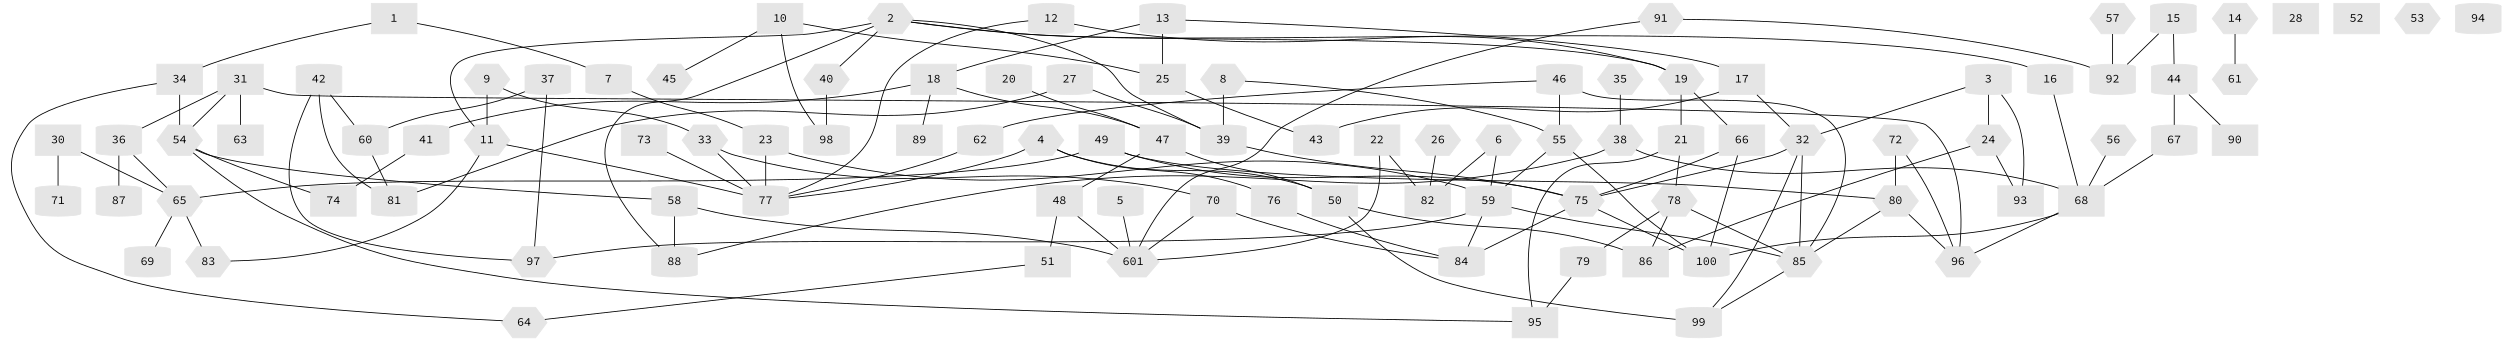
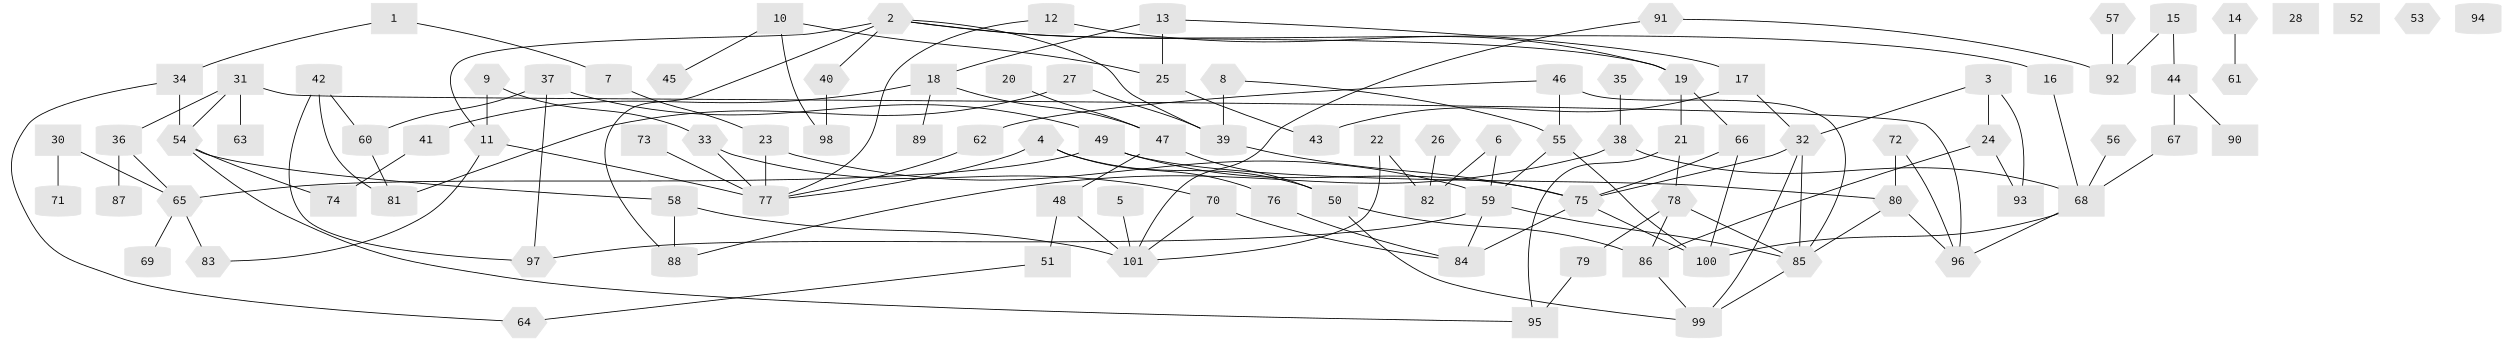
none -> (838, 109)
(1133, 262) -> (1133, 262)
none -> (1672, 292)
